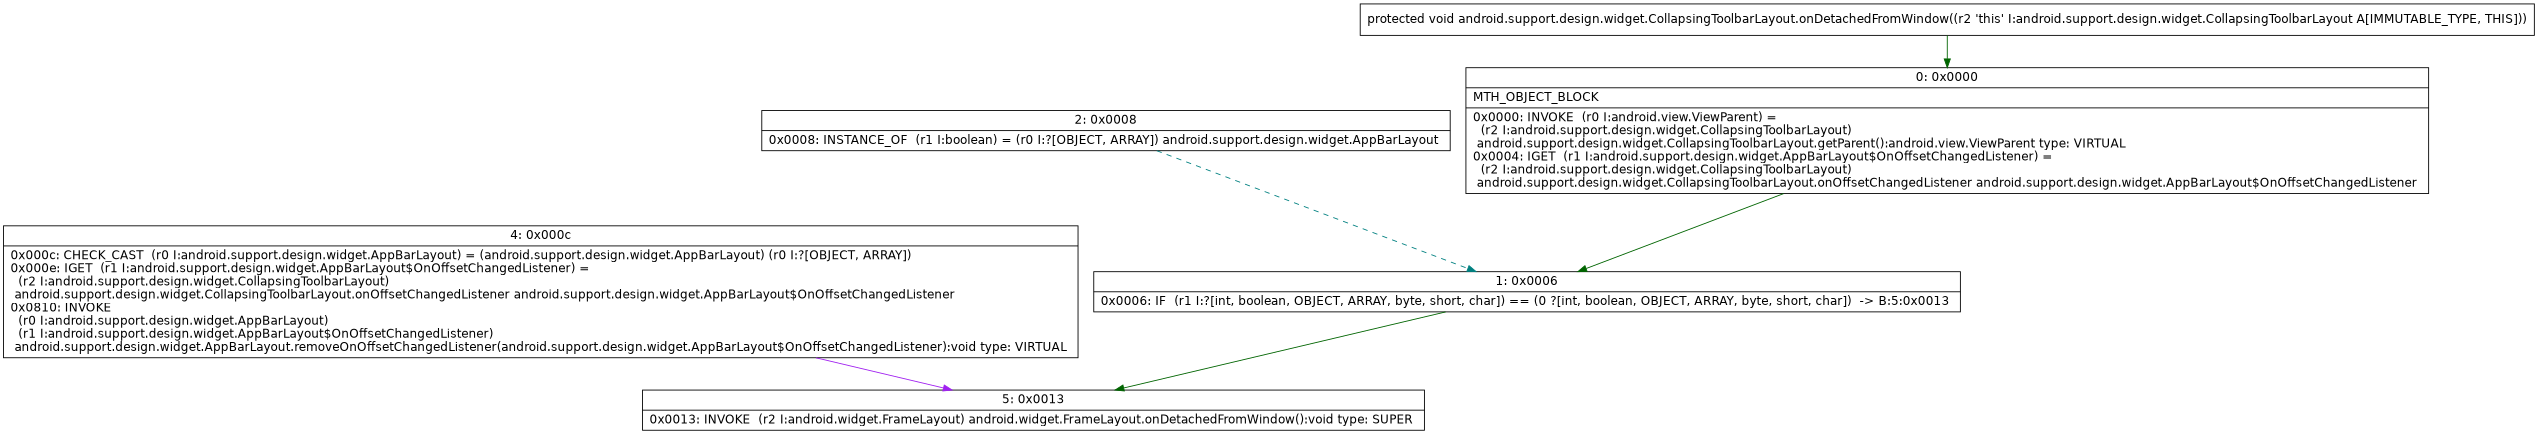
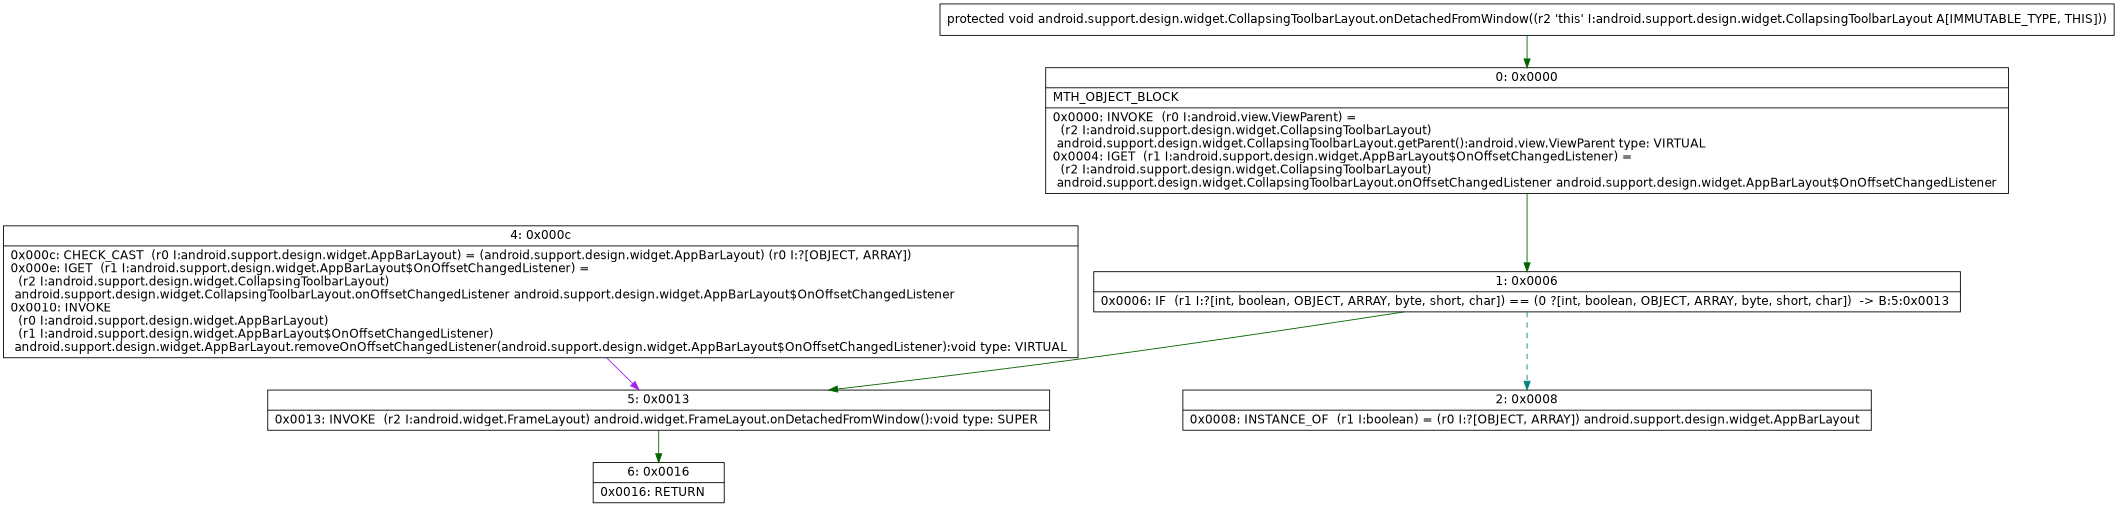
(1312, 210) -> (1527, 346)
(65, 308) -> (65, 308)
none -> (659, 483)
